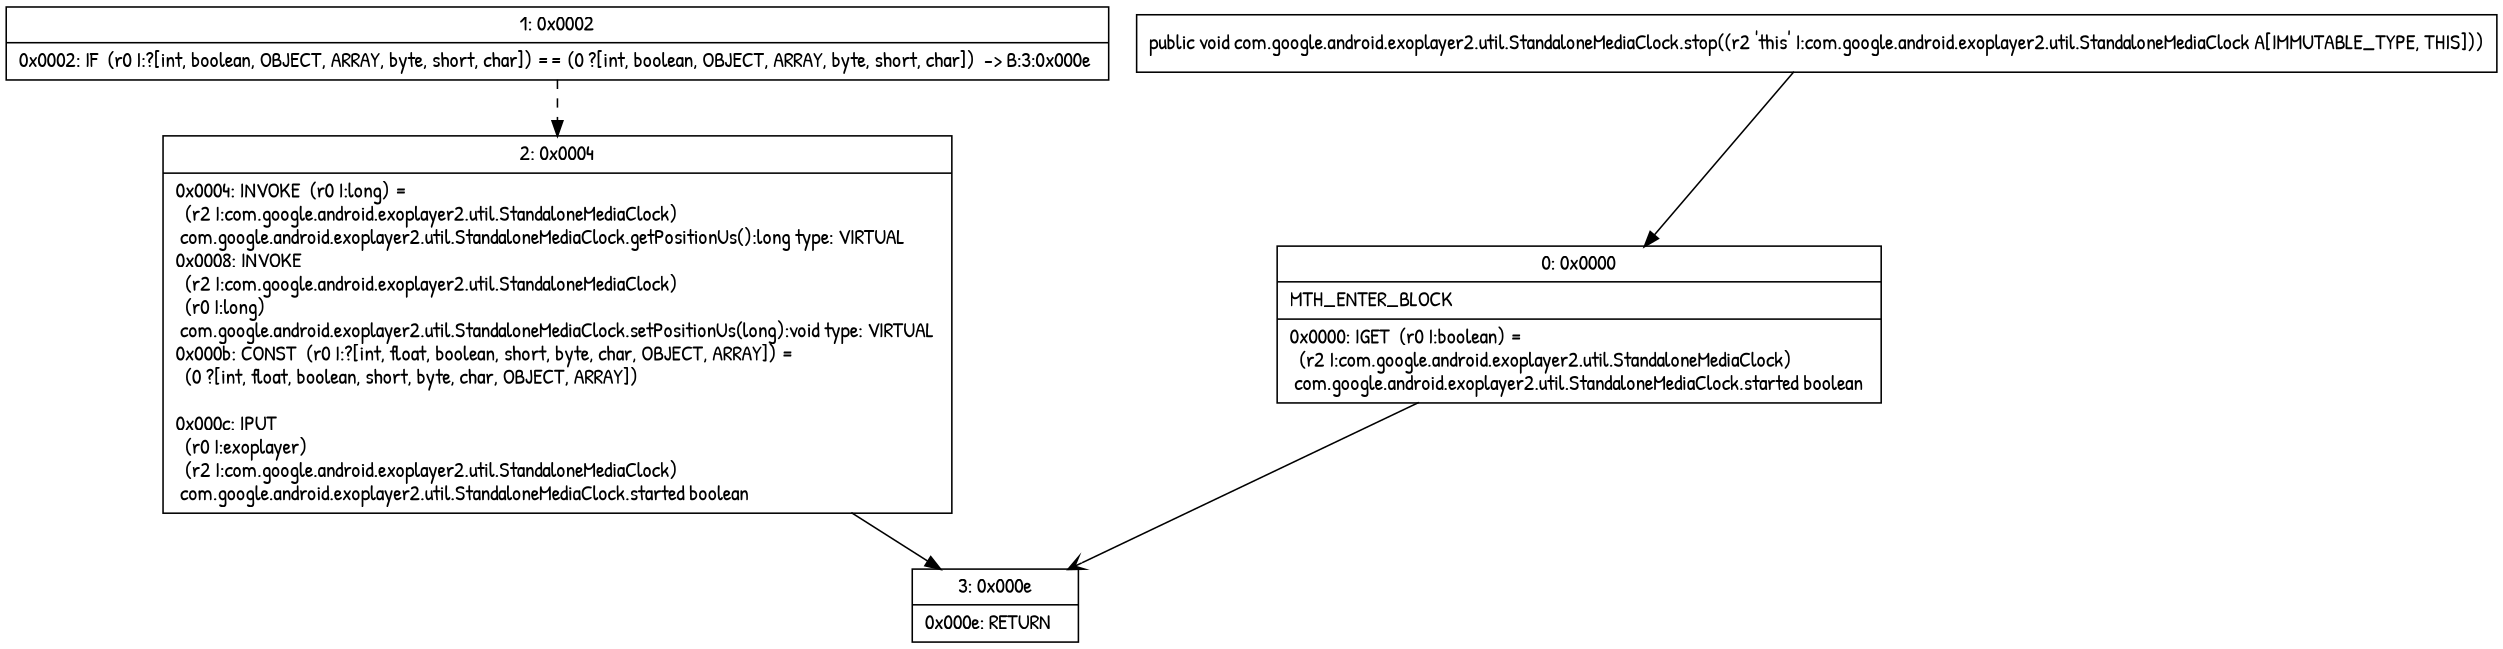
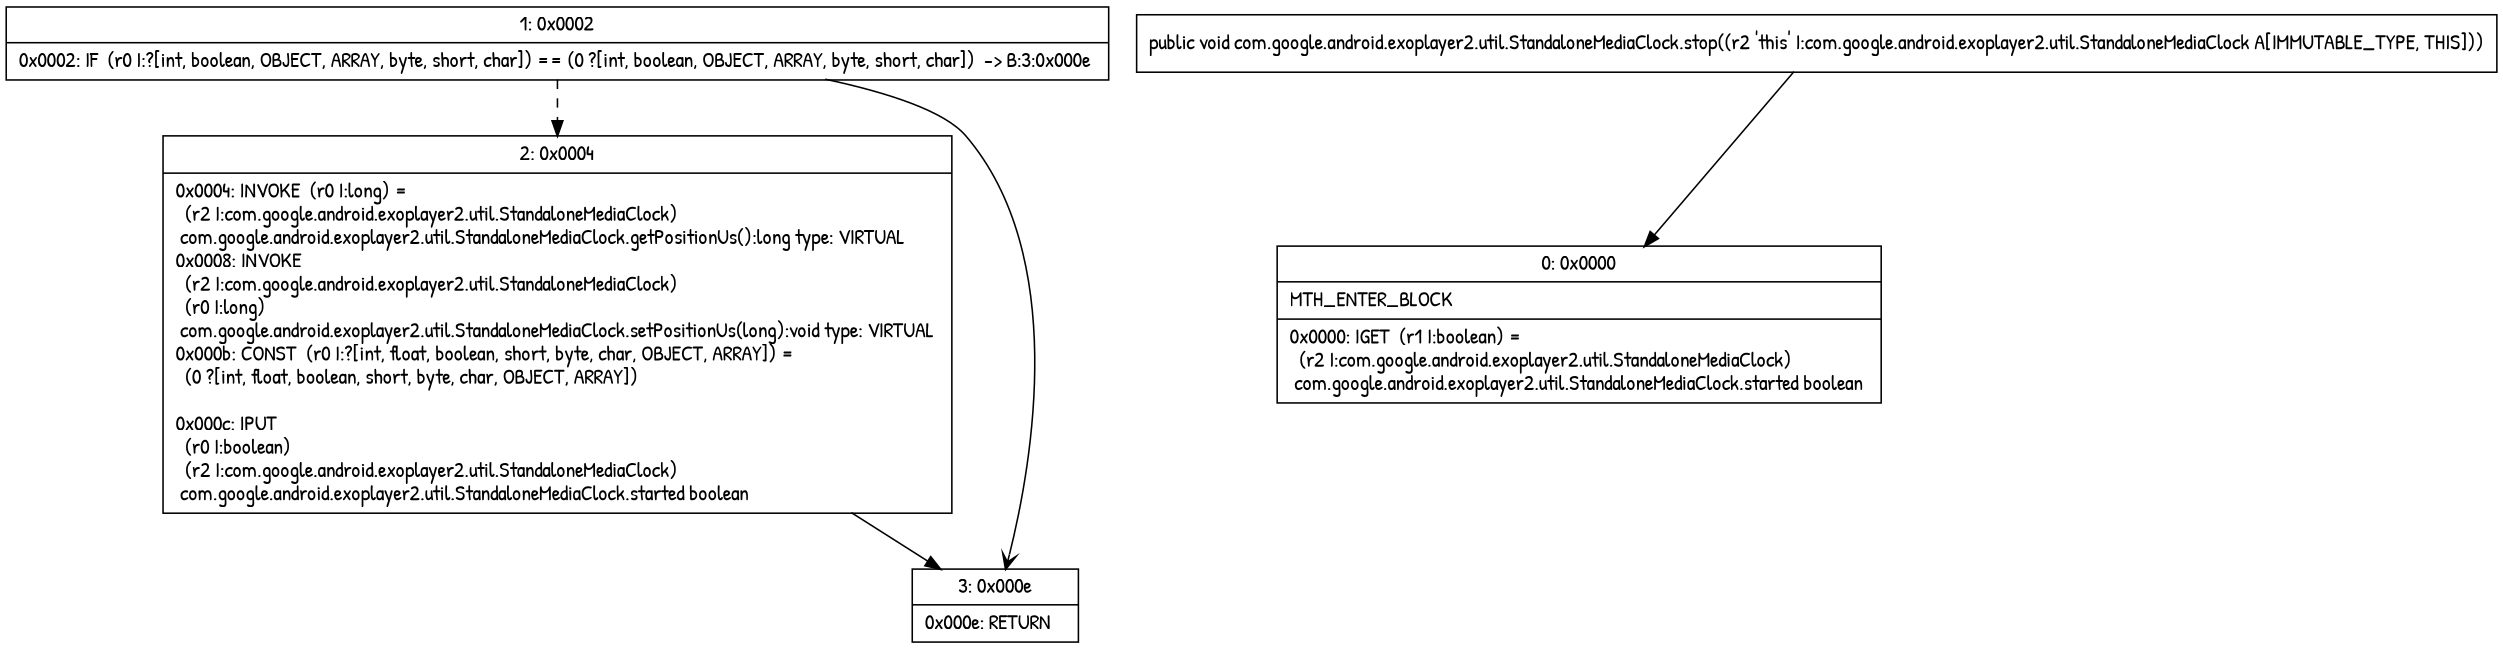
(1409, 337) -> (1408, 337)
(241, 447) -> (234, 447)
(1250, 483) -> (1024, 263)
